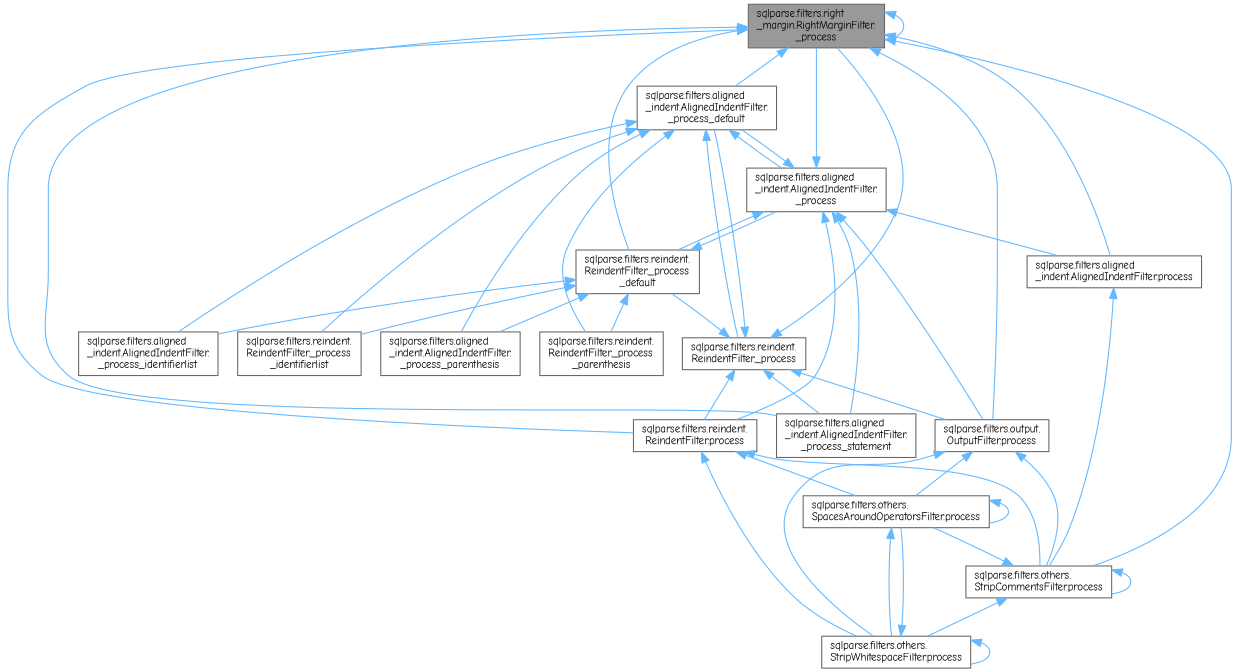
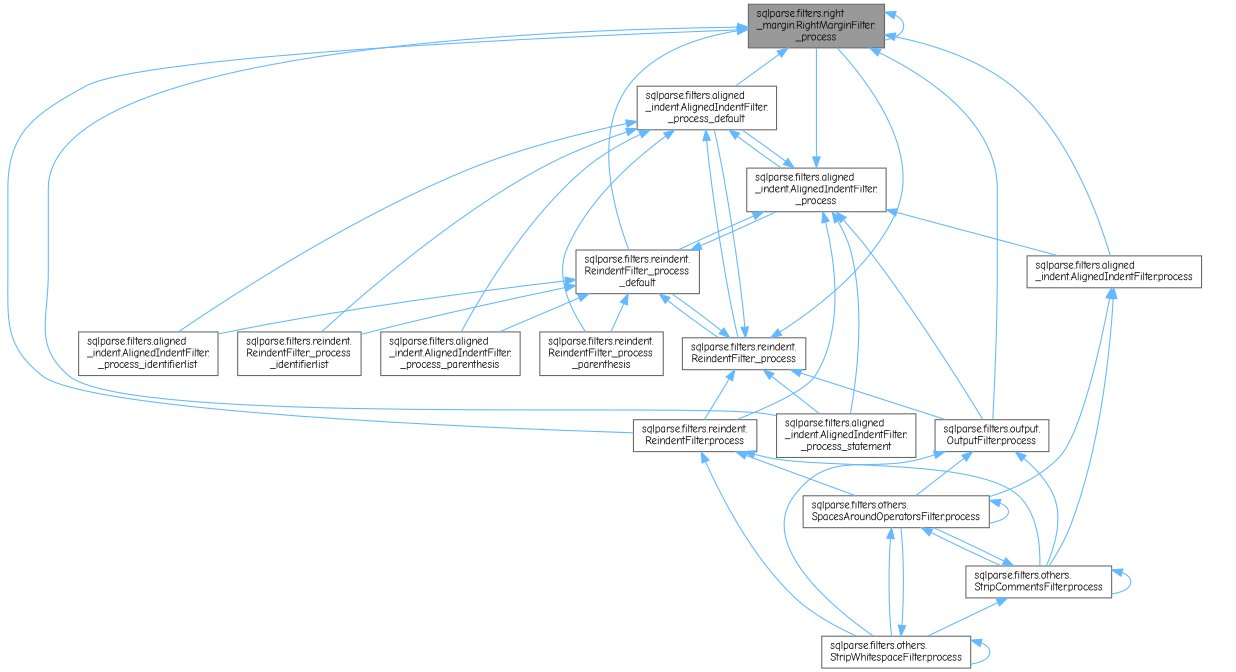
(1231, 223) -> (966, 550)
none -> (693, 319)
none -> (1079, 419)
